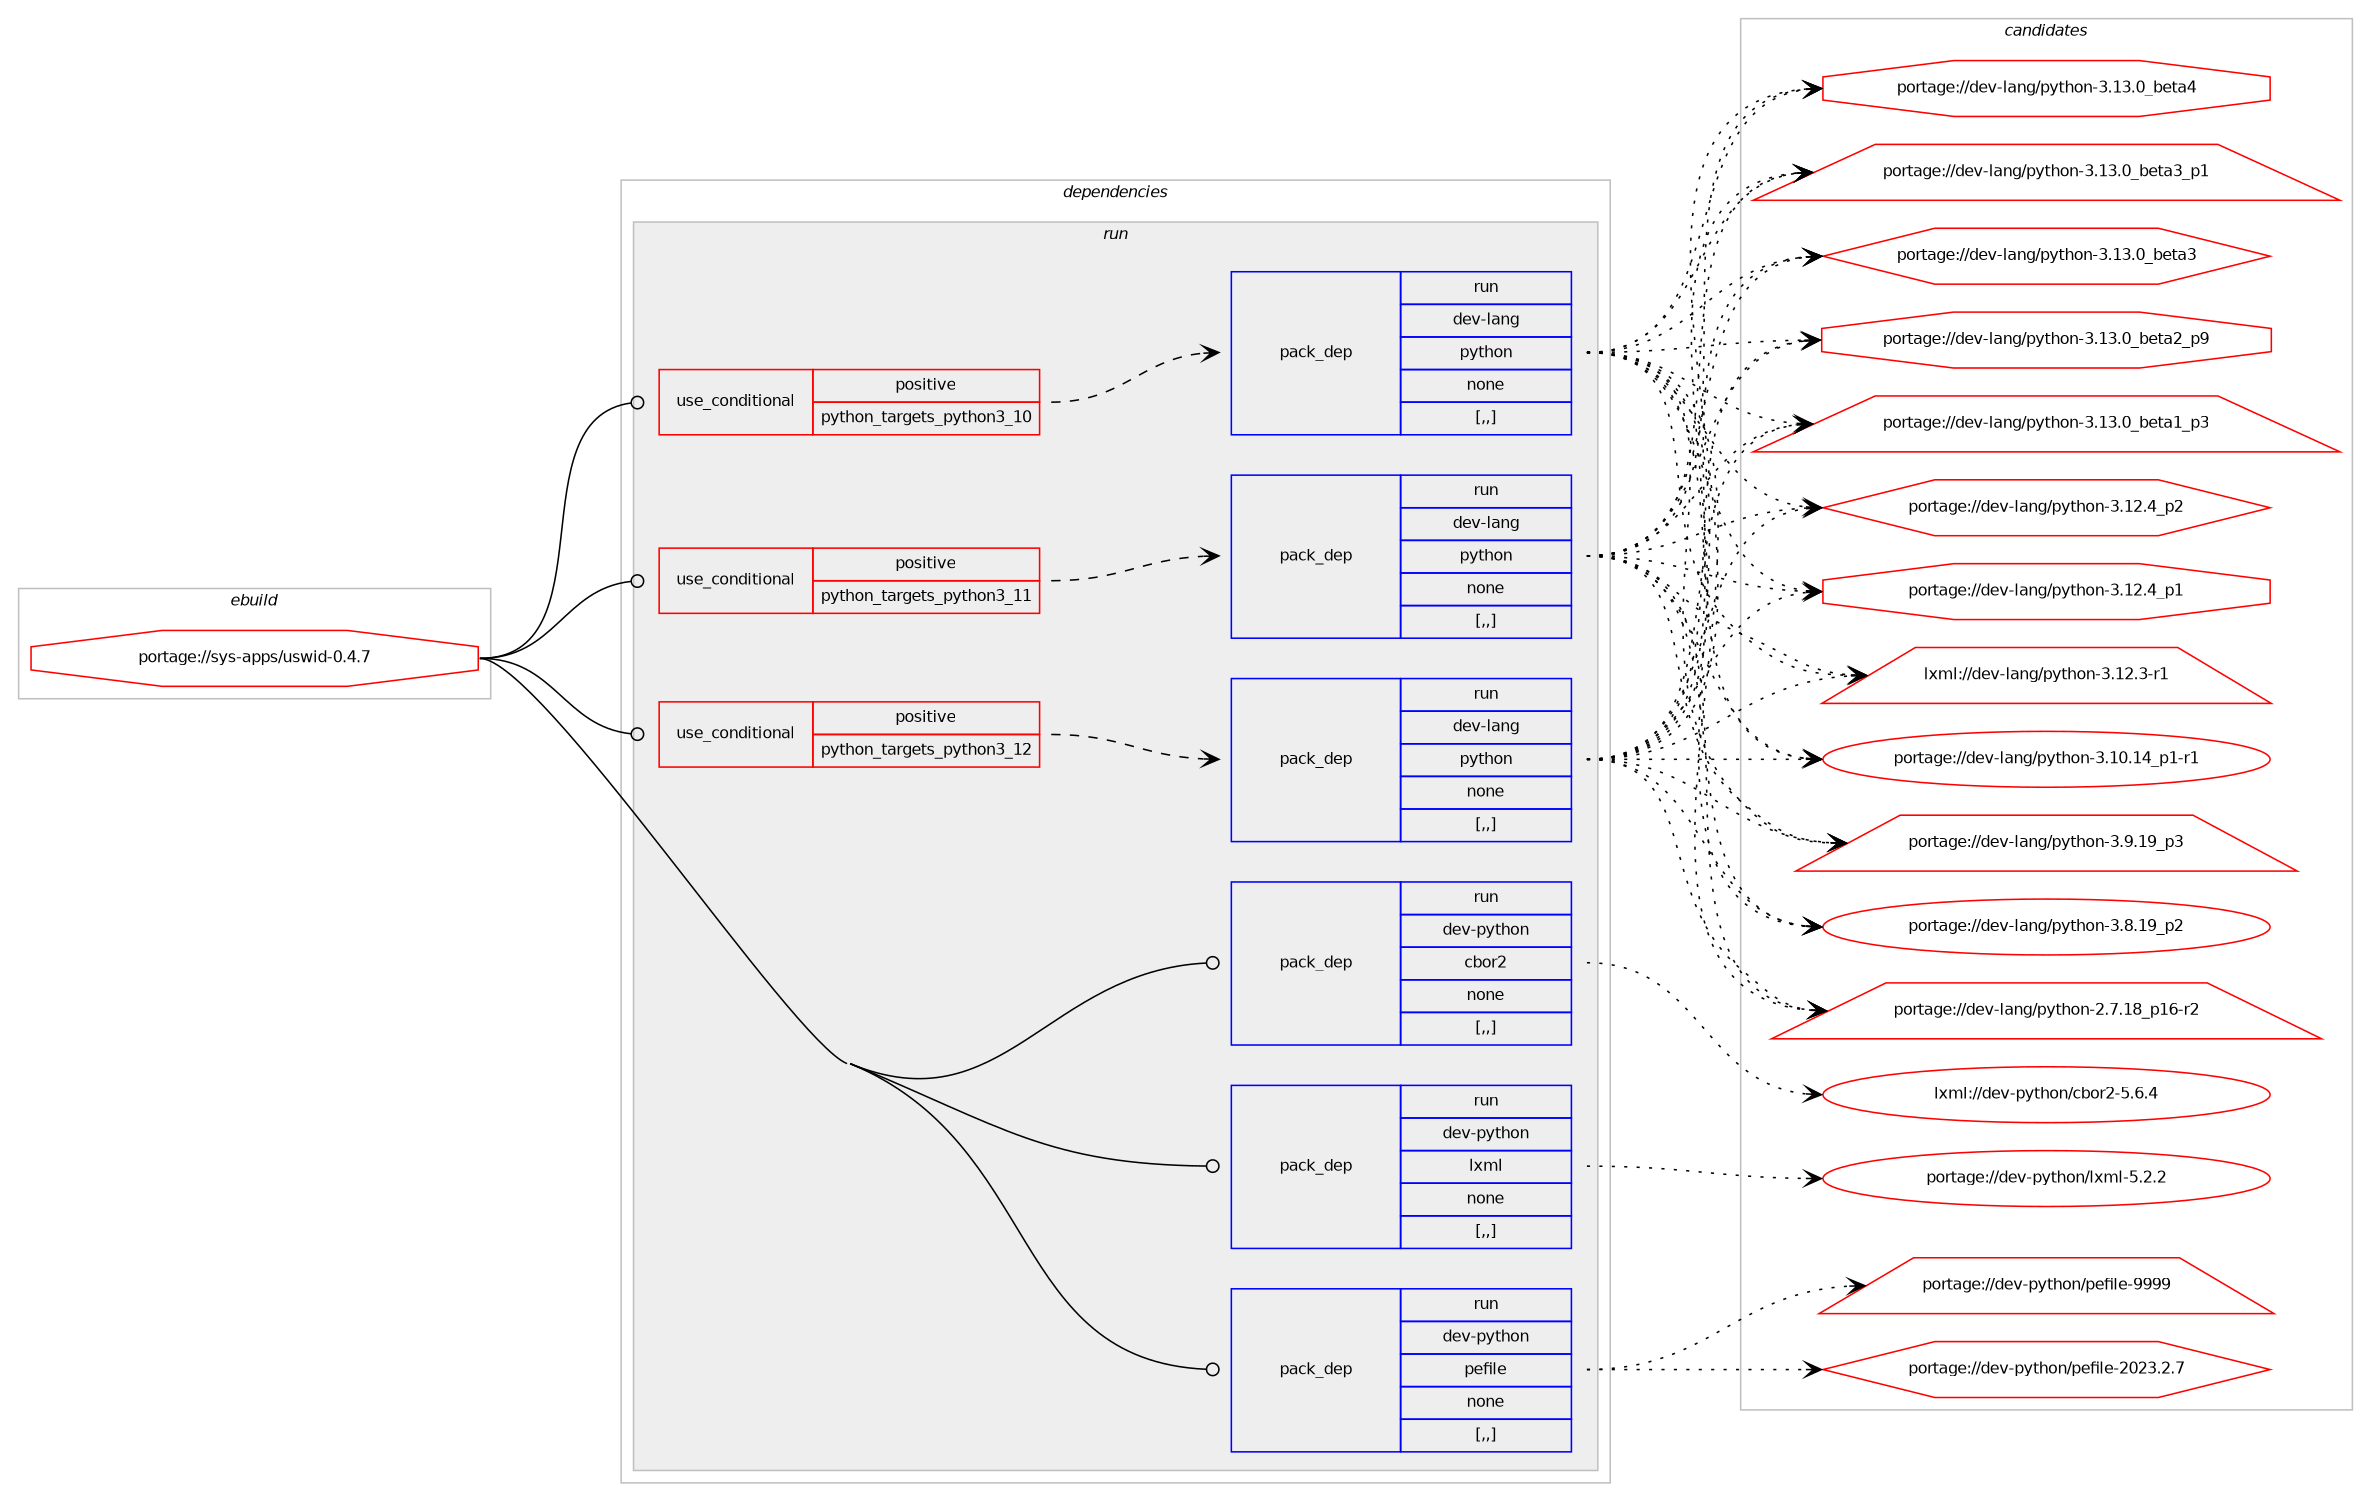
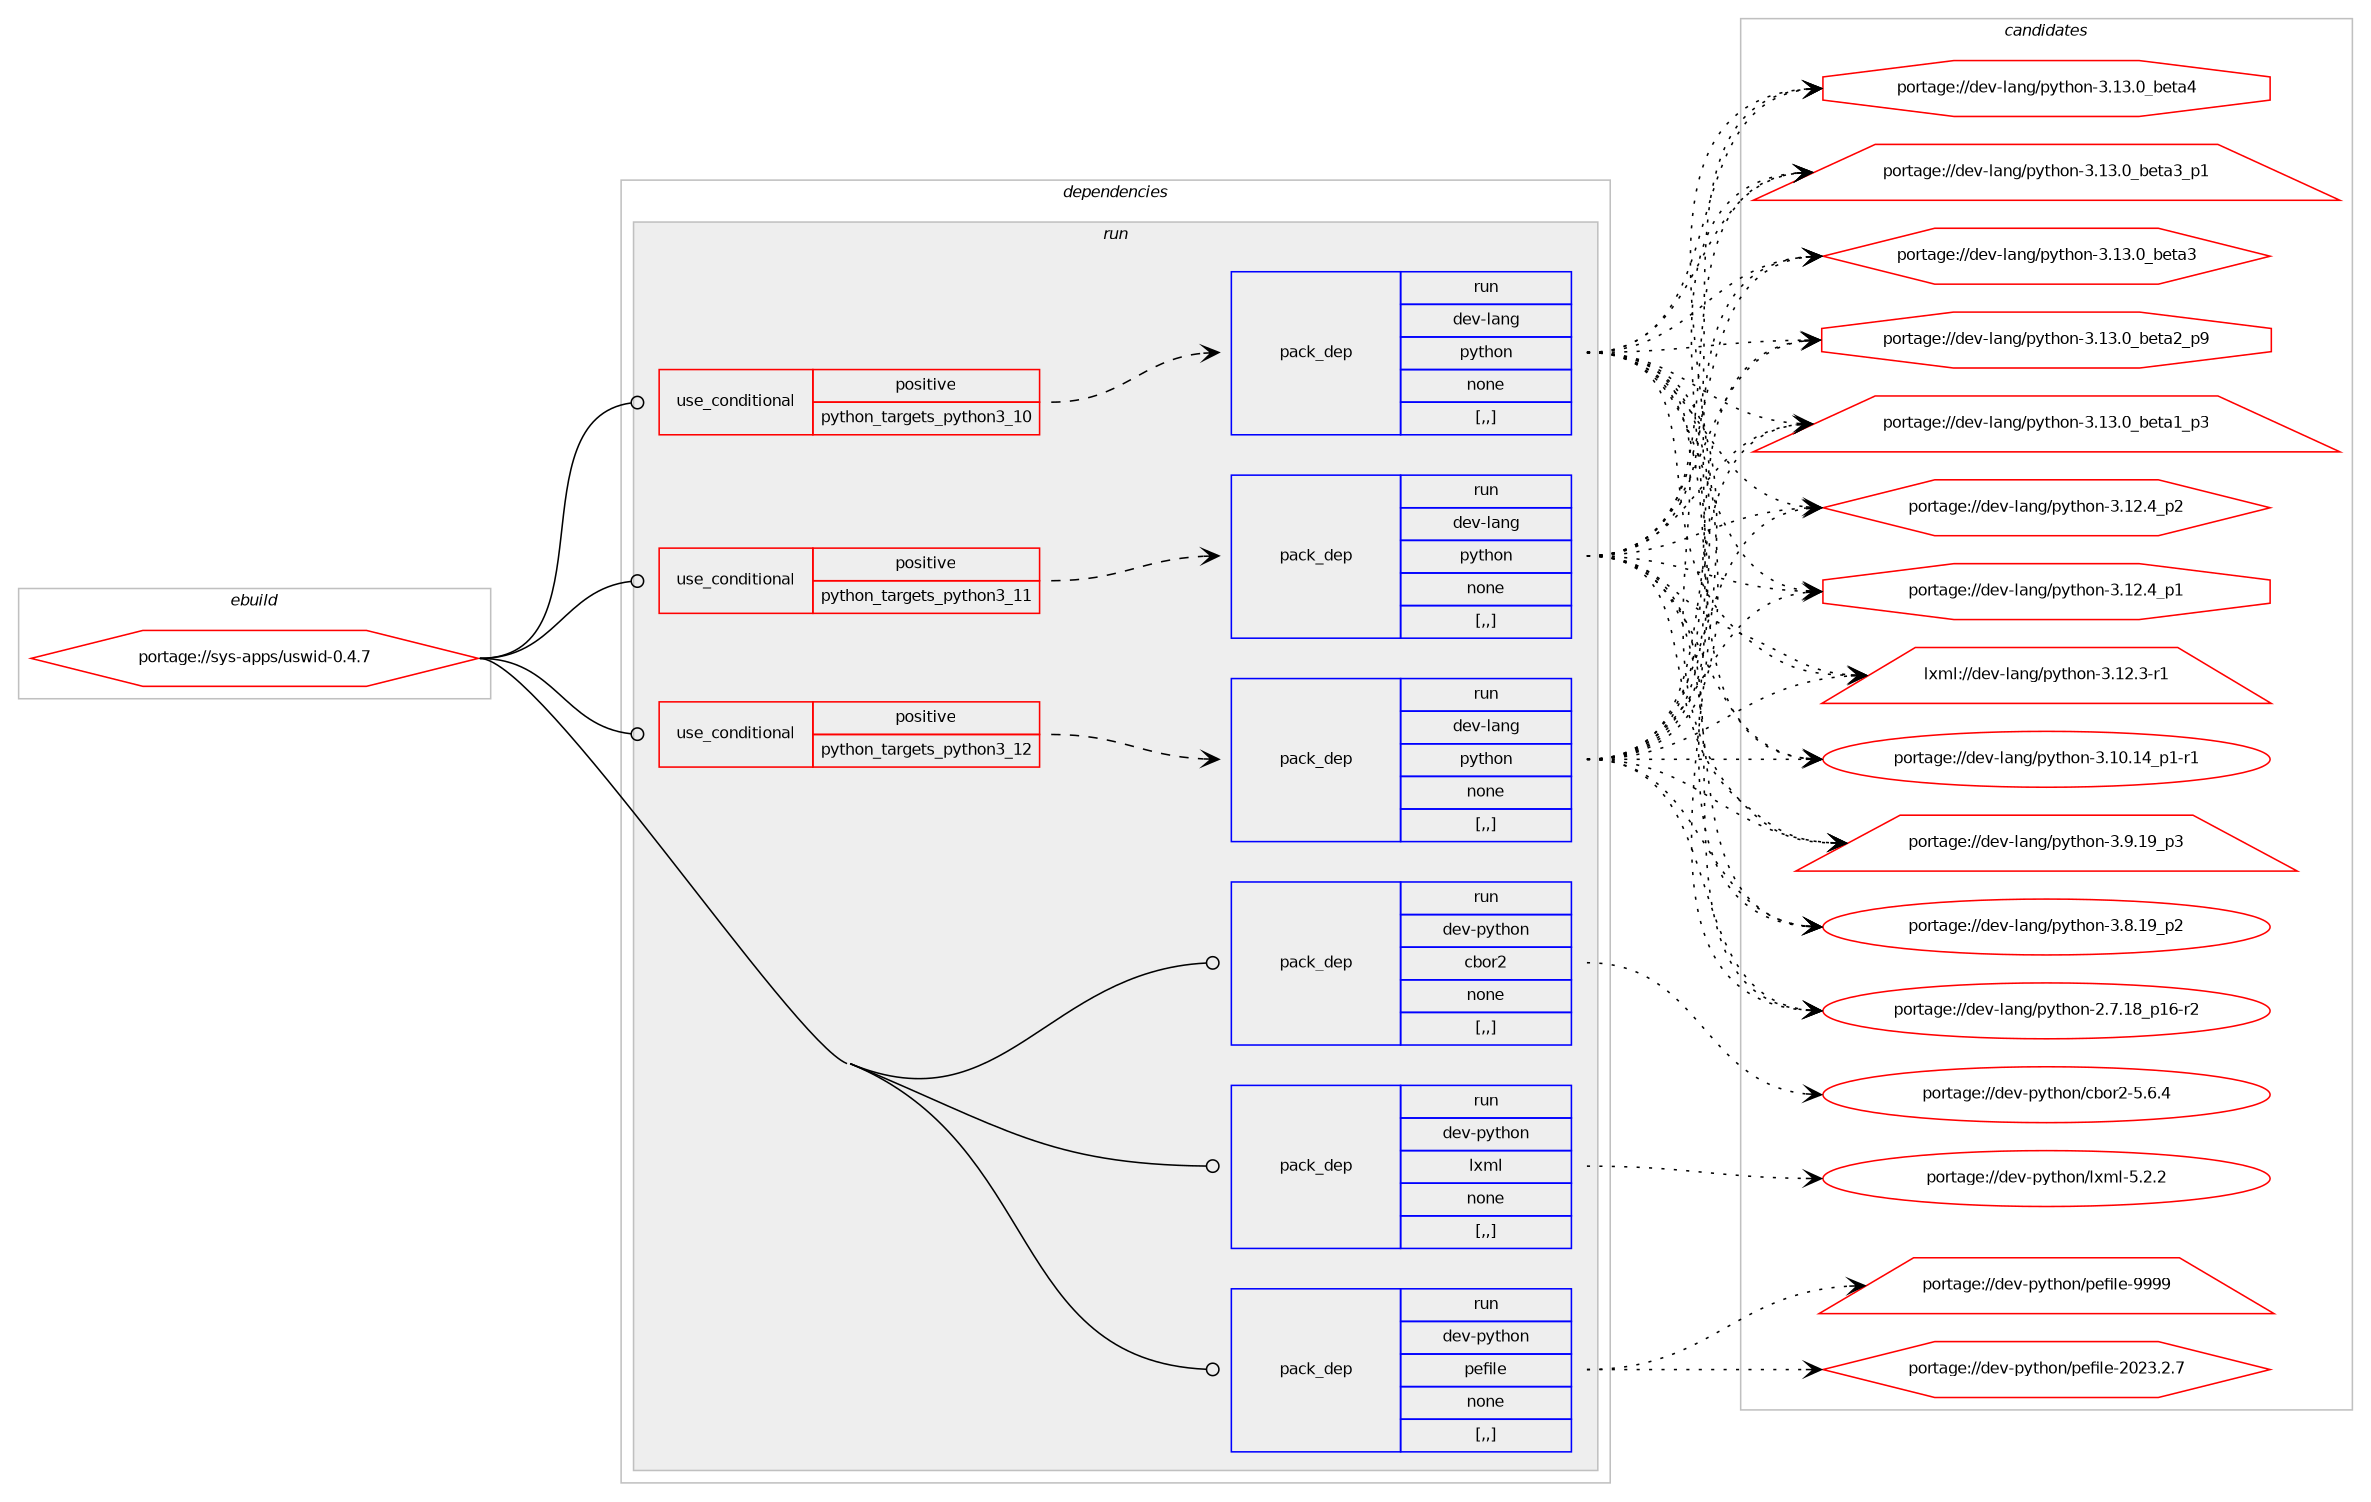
(255, 658) -> (255, 658)
(2047, 1011) -> (2047, 1011)
(2047, 1095) -> (2047, 1095)
